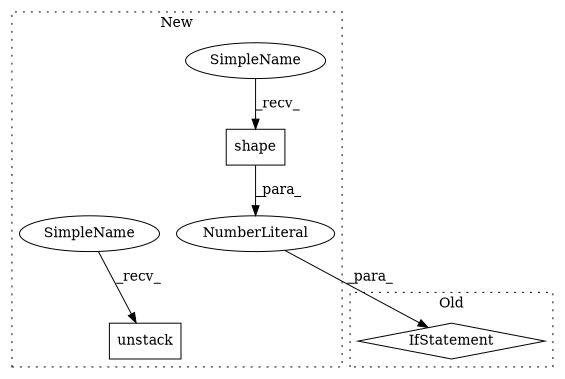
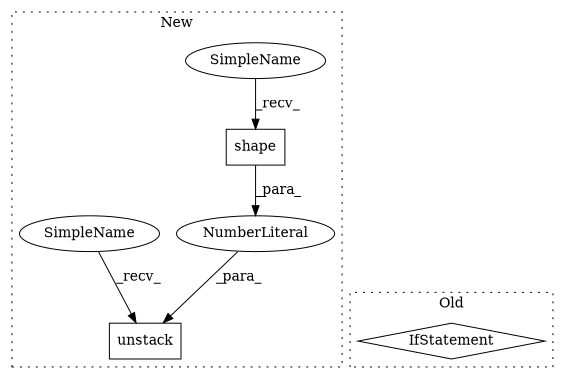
(349, 285) -> (204, 284)
